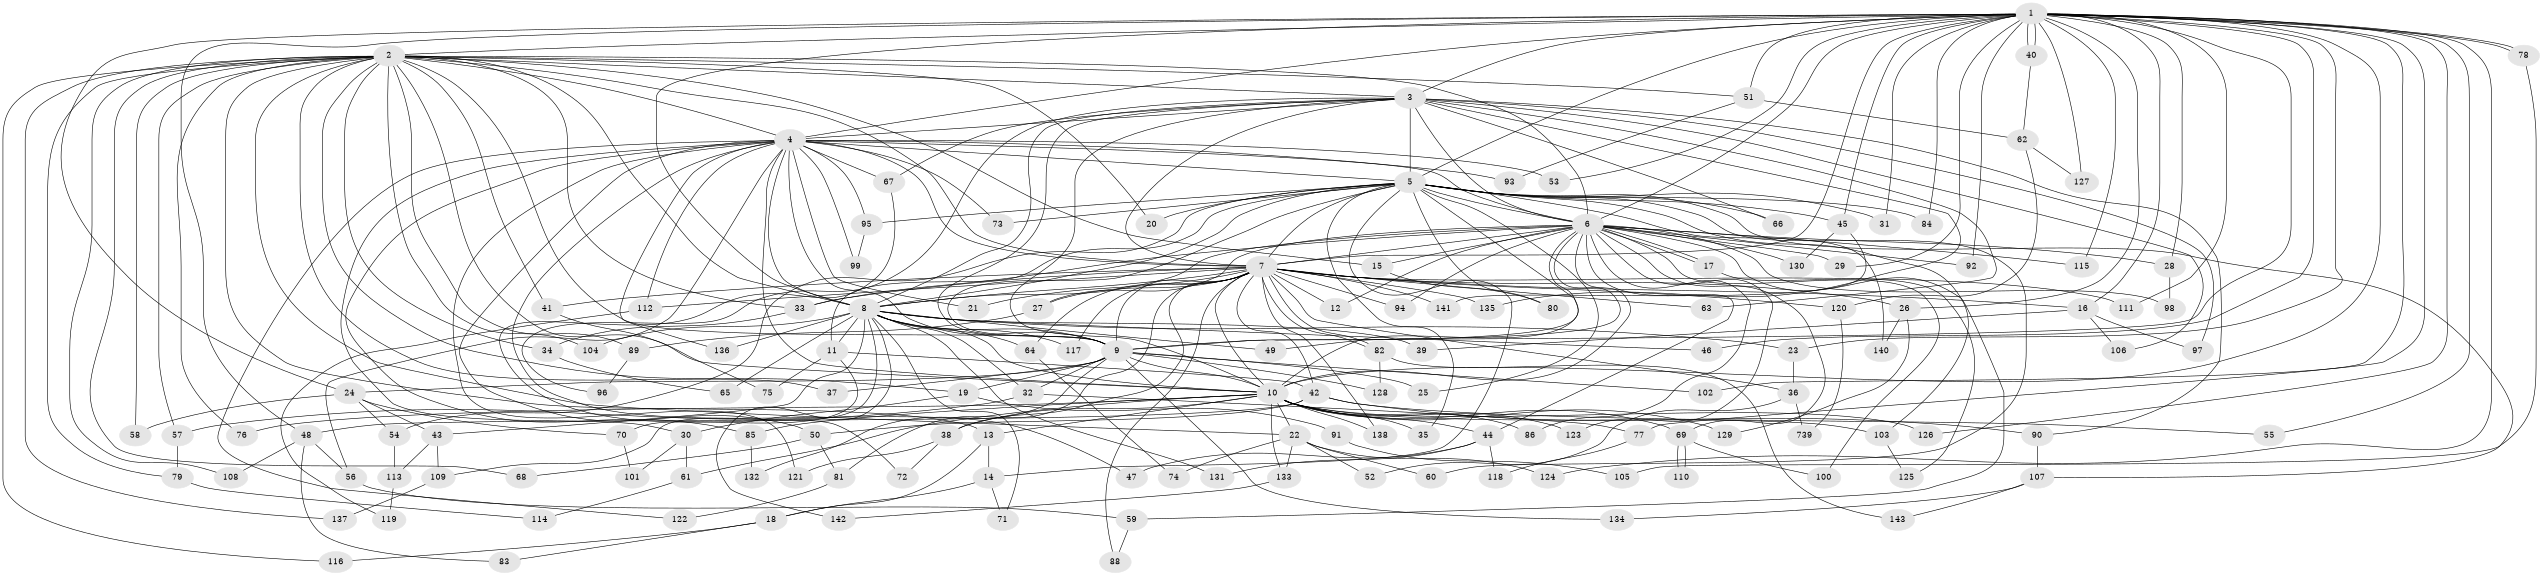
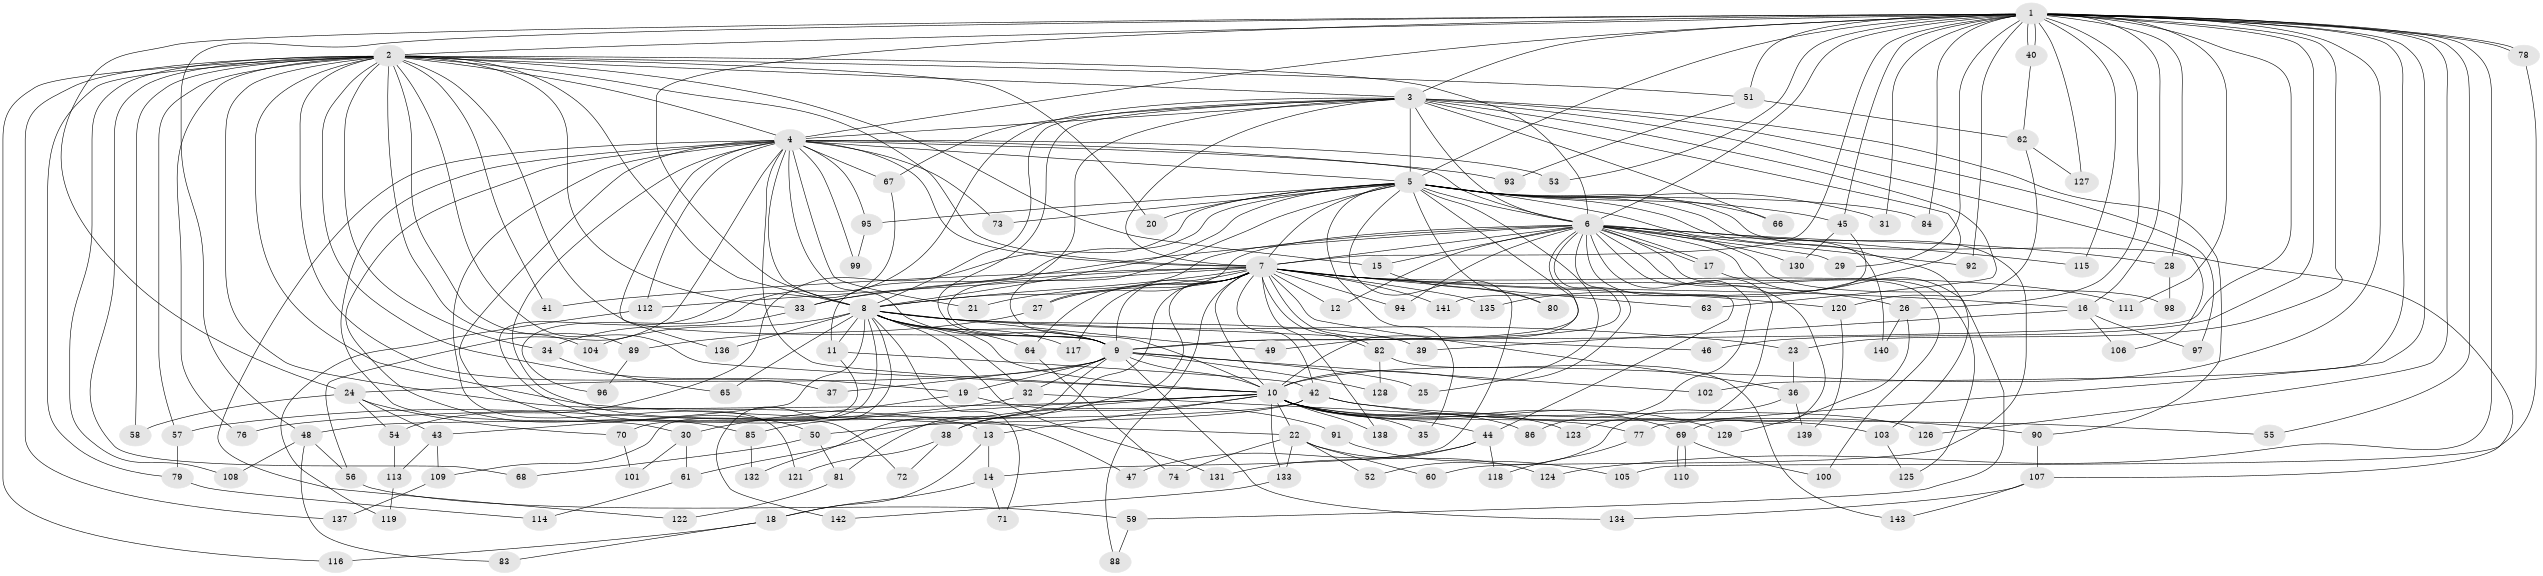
(768, 393) -> none
(1805, 435) -> (1805, 435)
